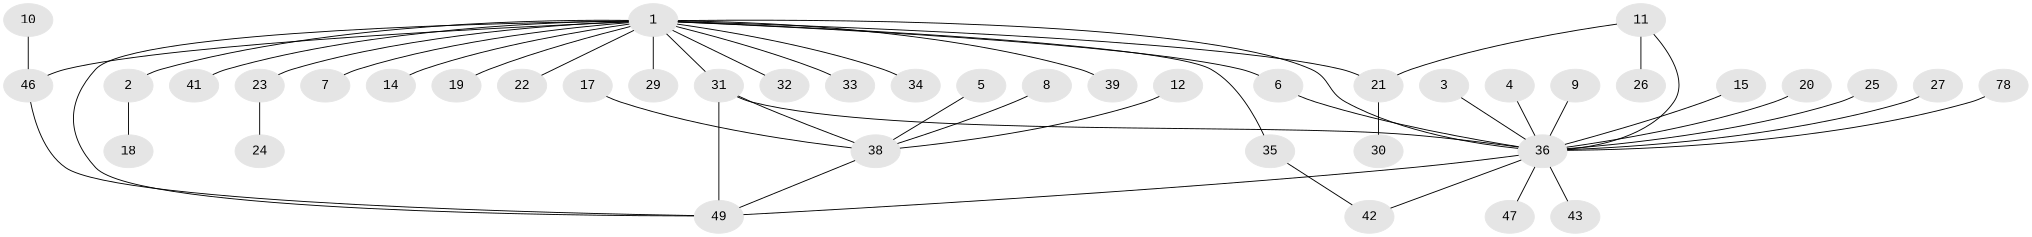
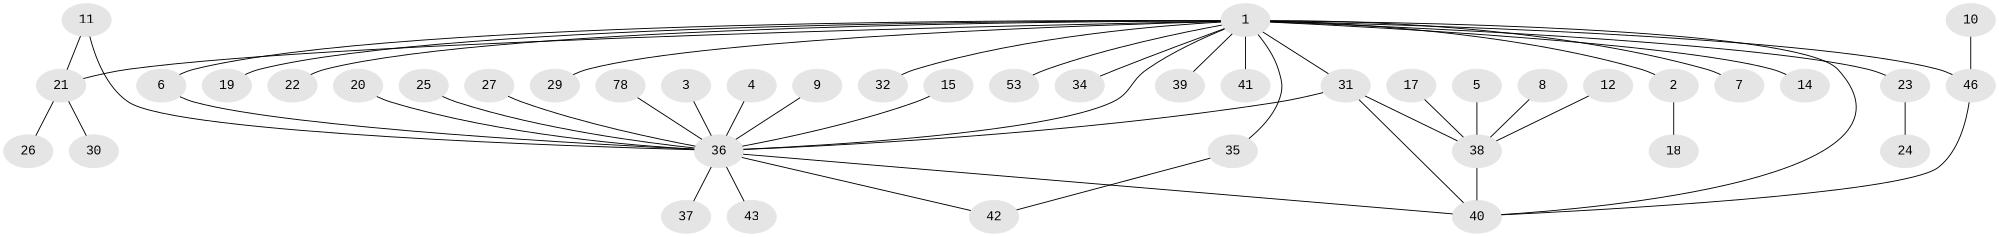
(1641, 53) -> (45, 118)
(850, 86) -> (1014, 86)
(719, 217) -> (1477, 217)
(1510, 217) -> (686, 217)
